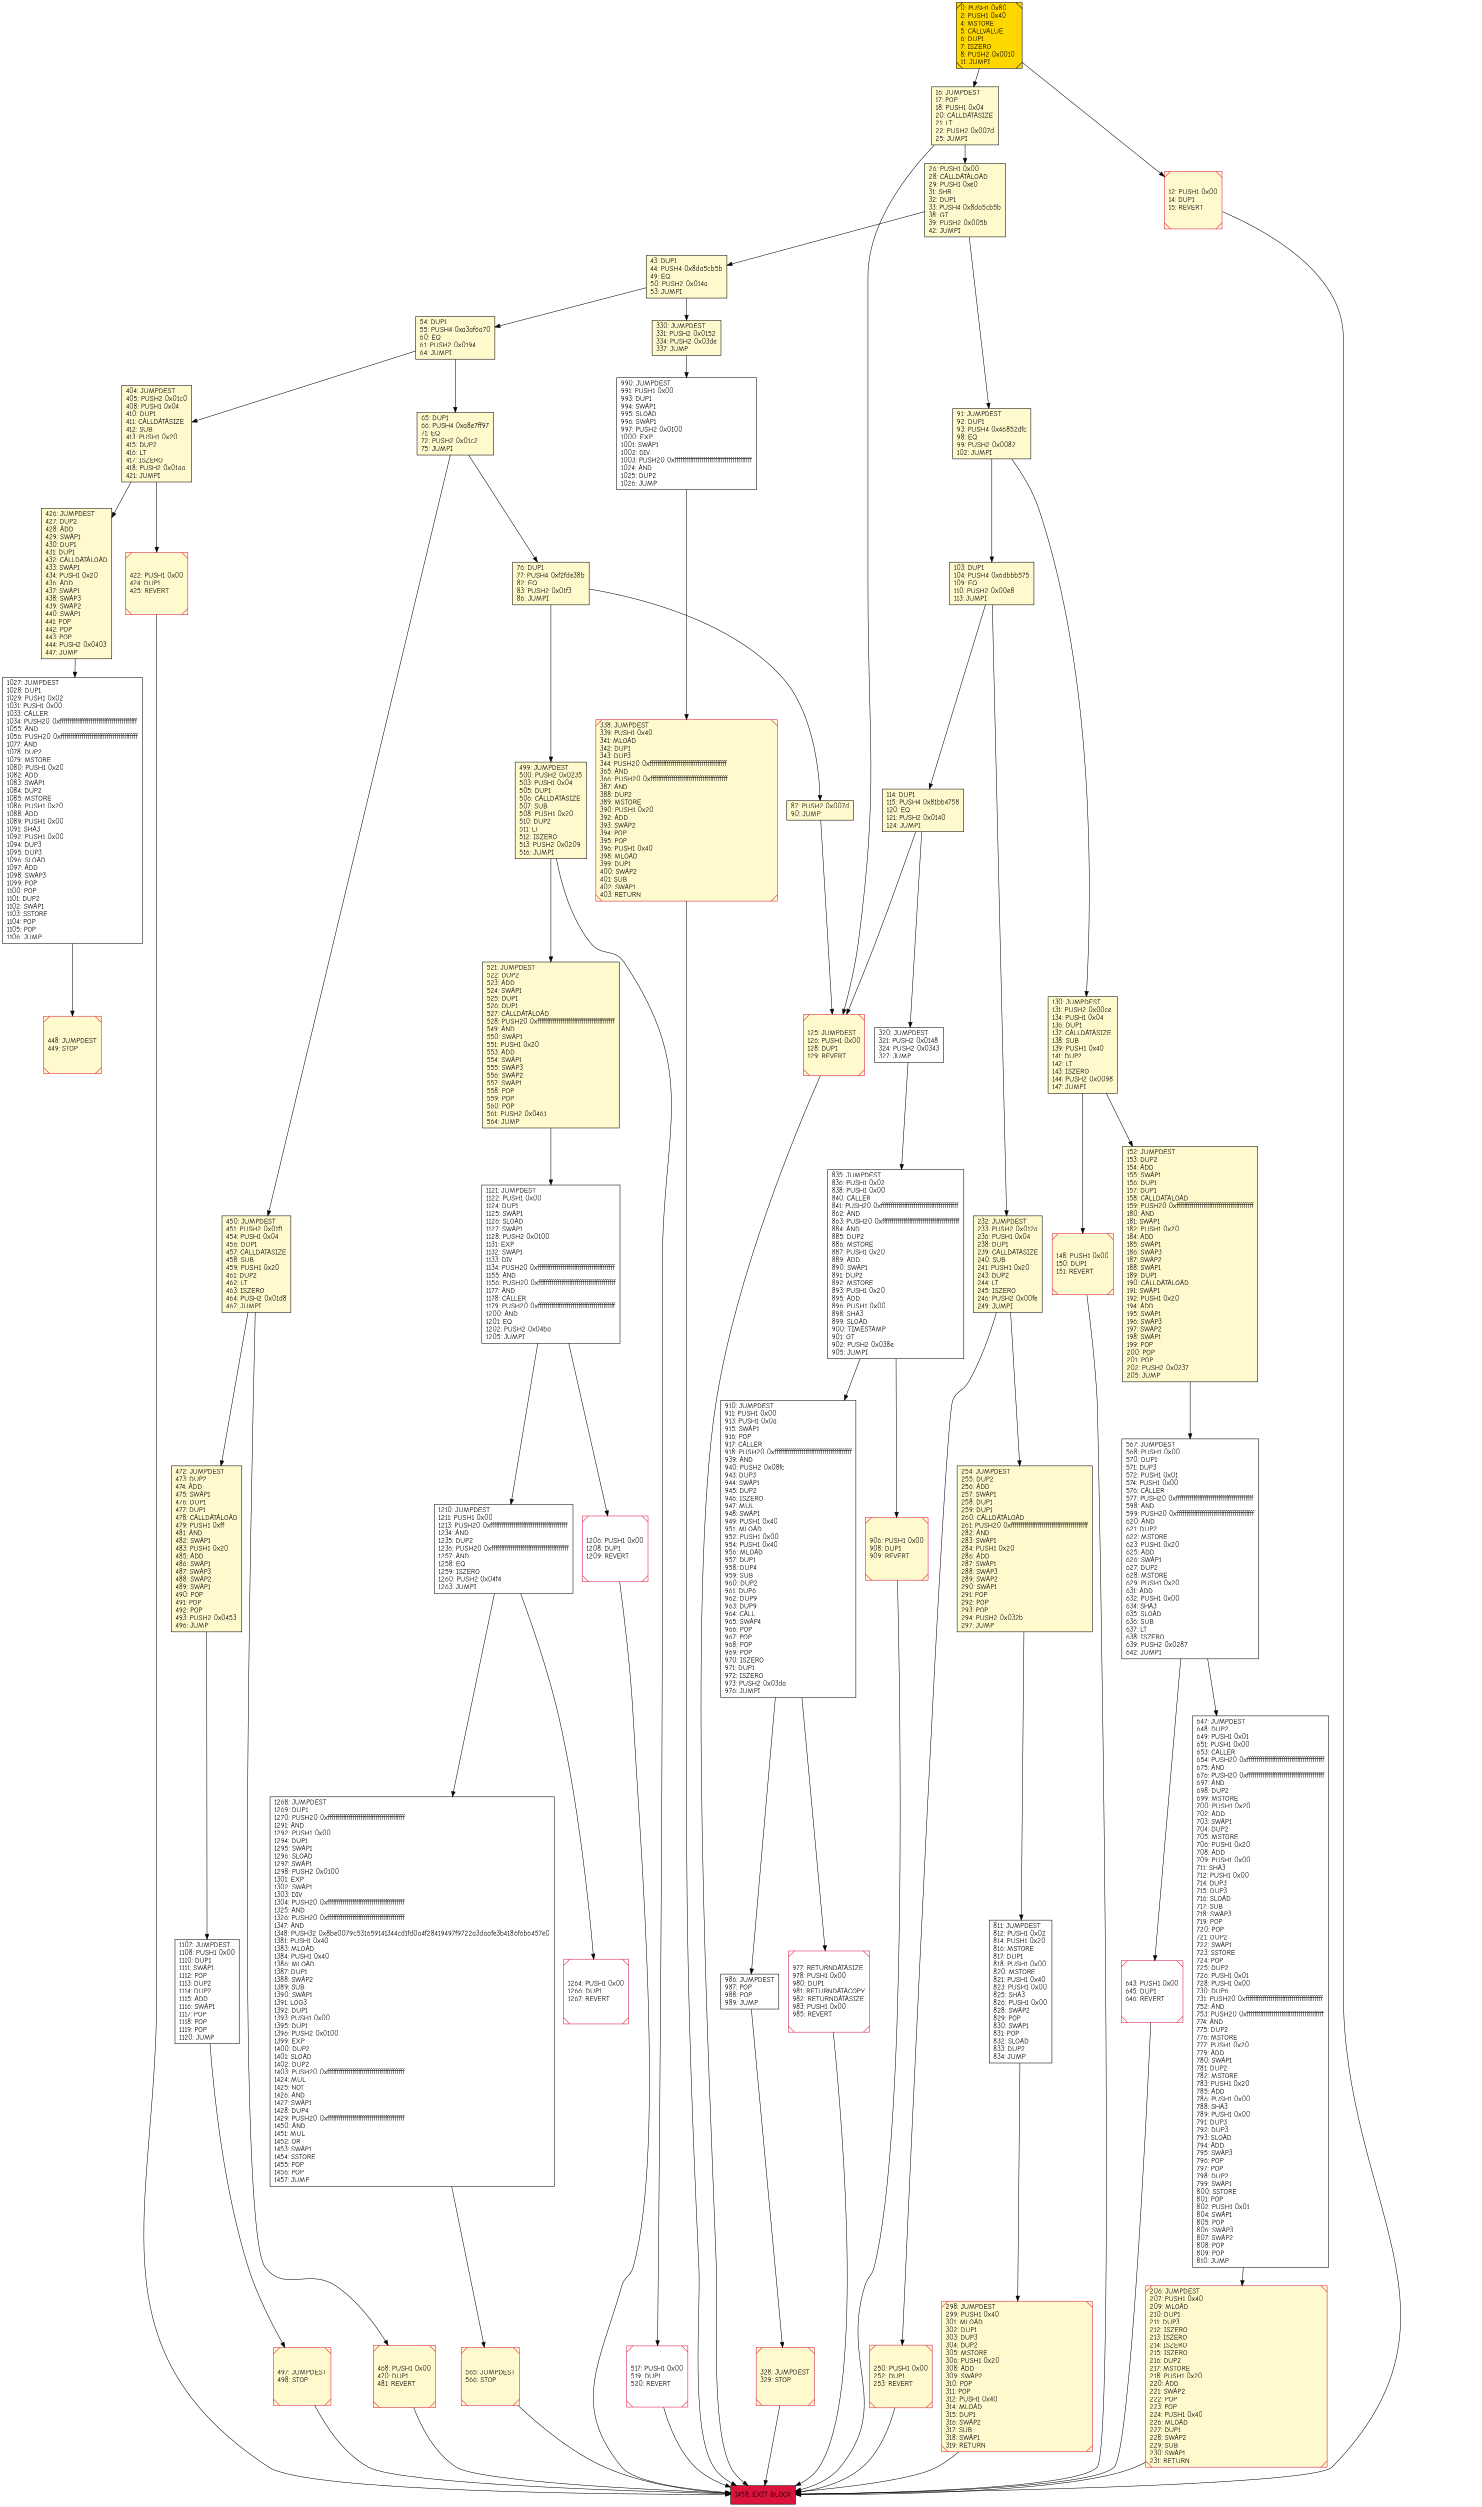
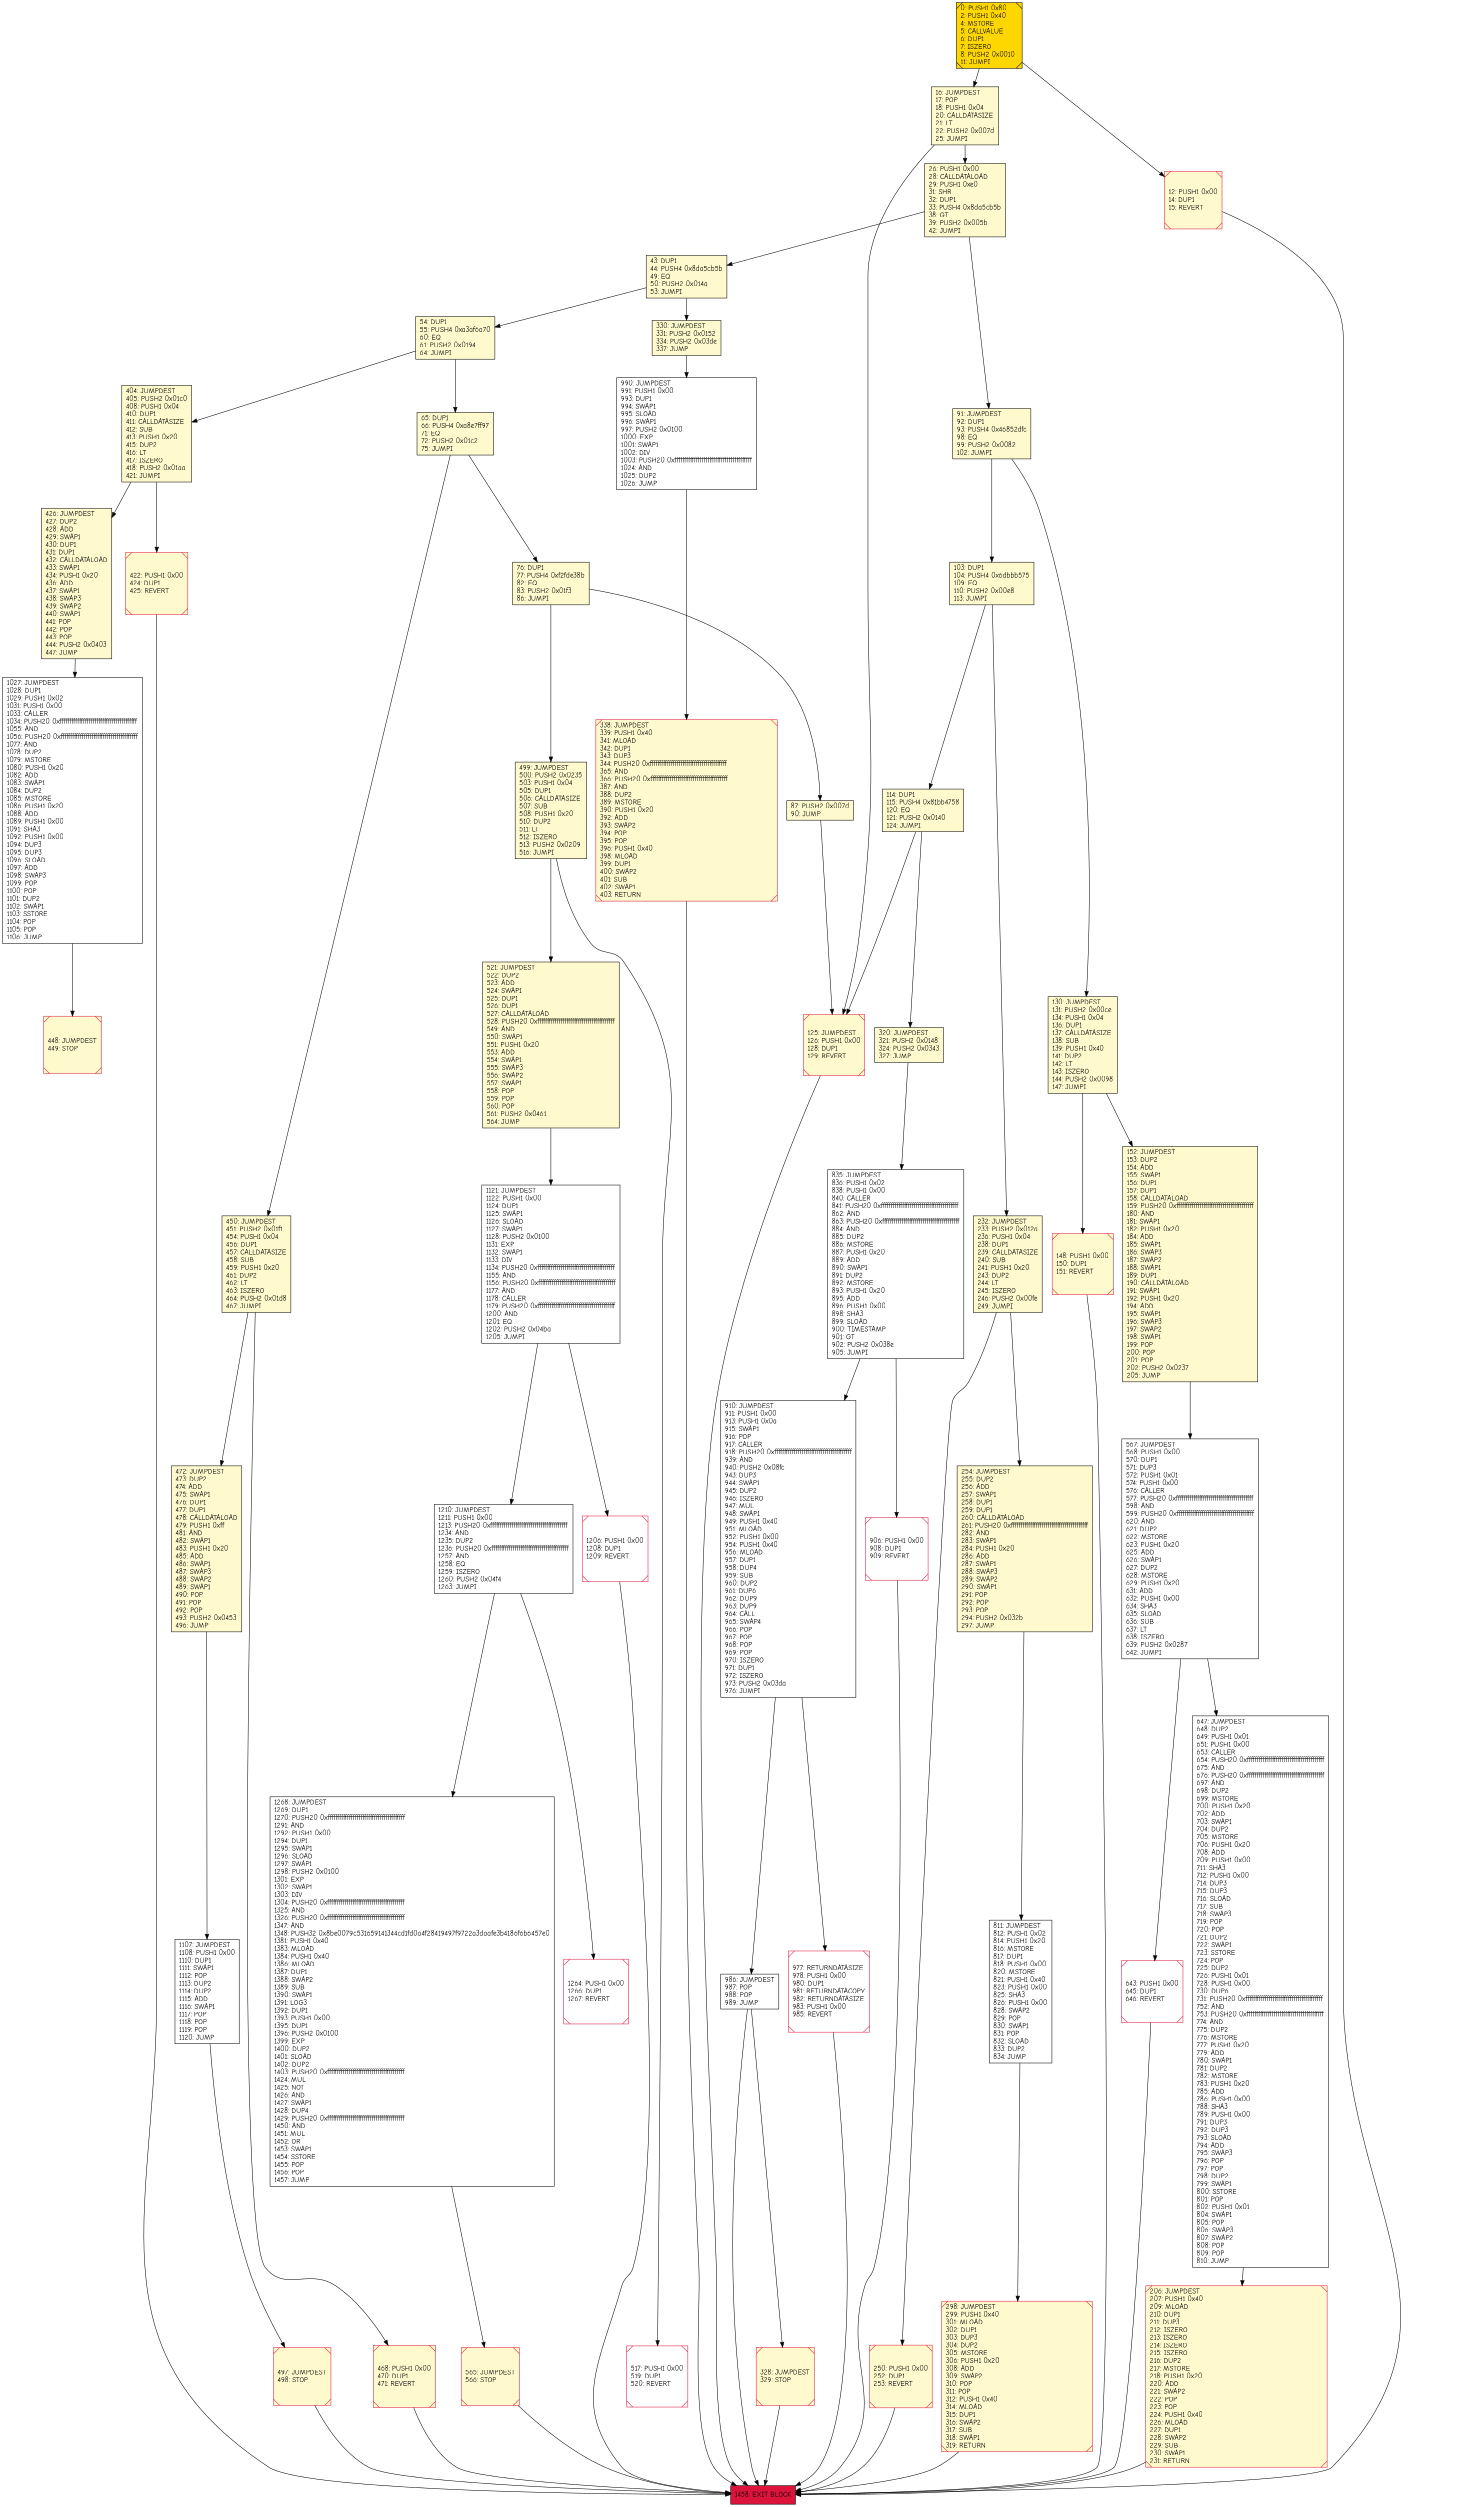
(909, 1045) -> (909, 1045)
(897, 1549) -> (897, 1549)
(404, 2376) -> (404, 2376)
(685, 2455) -> (733, 2246)
